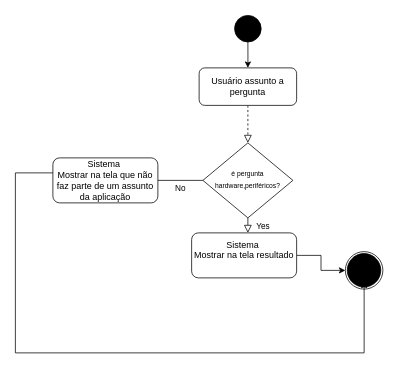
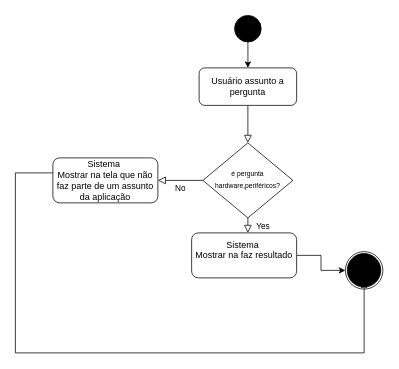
(248, 120) -> (248, 120)
(163, 180) -> (166, 180)
(244, 255) -> (244, 255)
